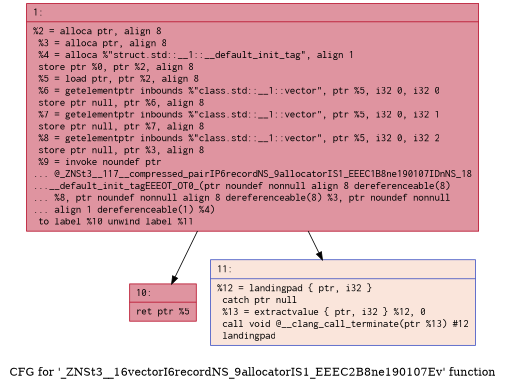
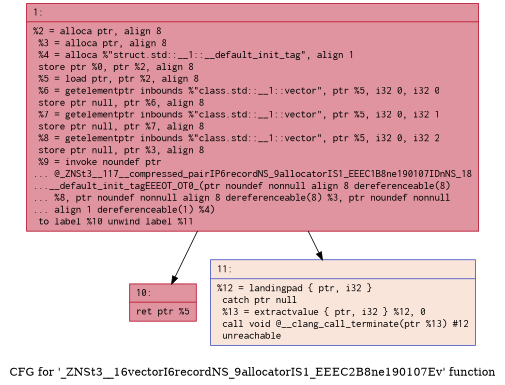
(247, 335) -> (249, 335)
